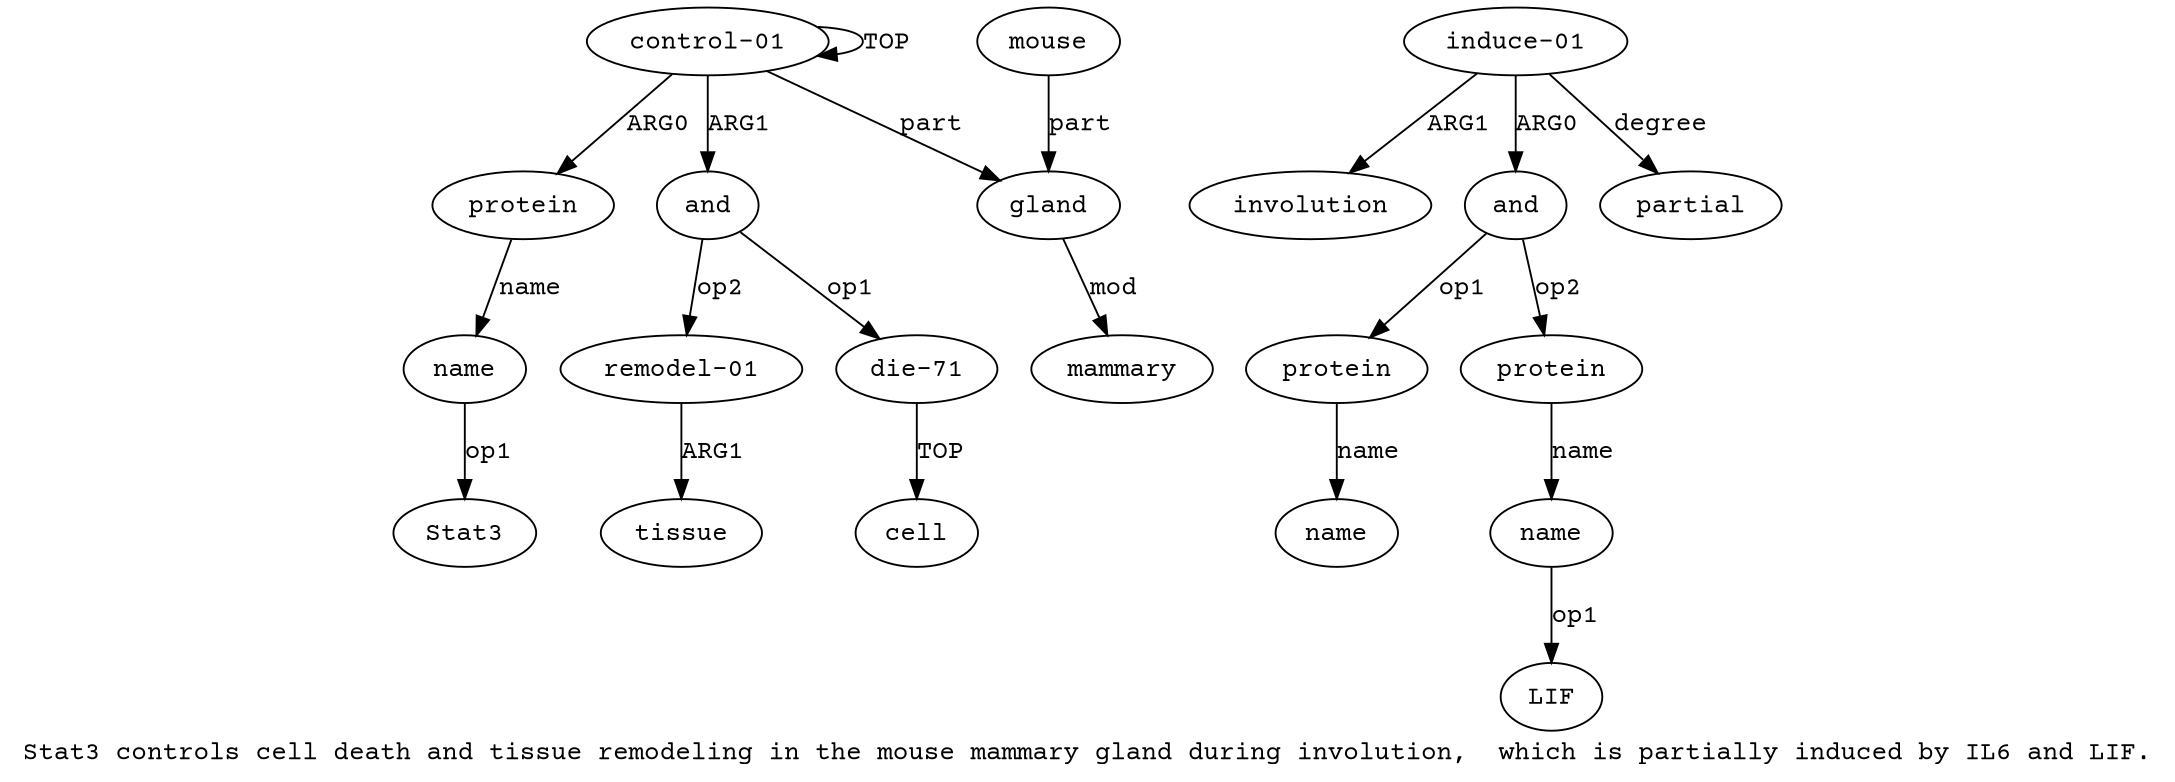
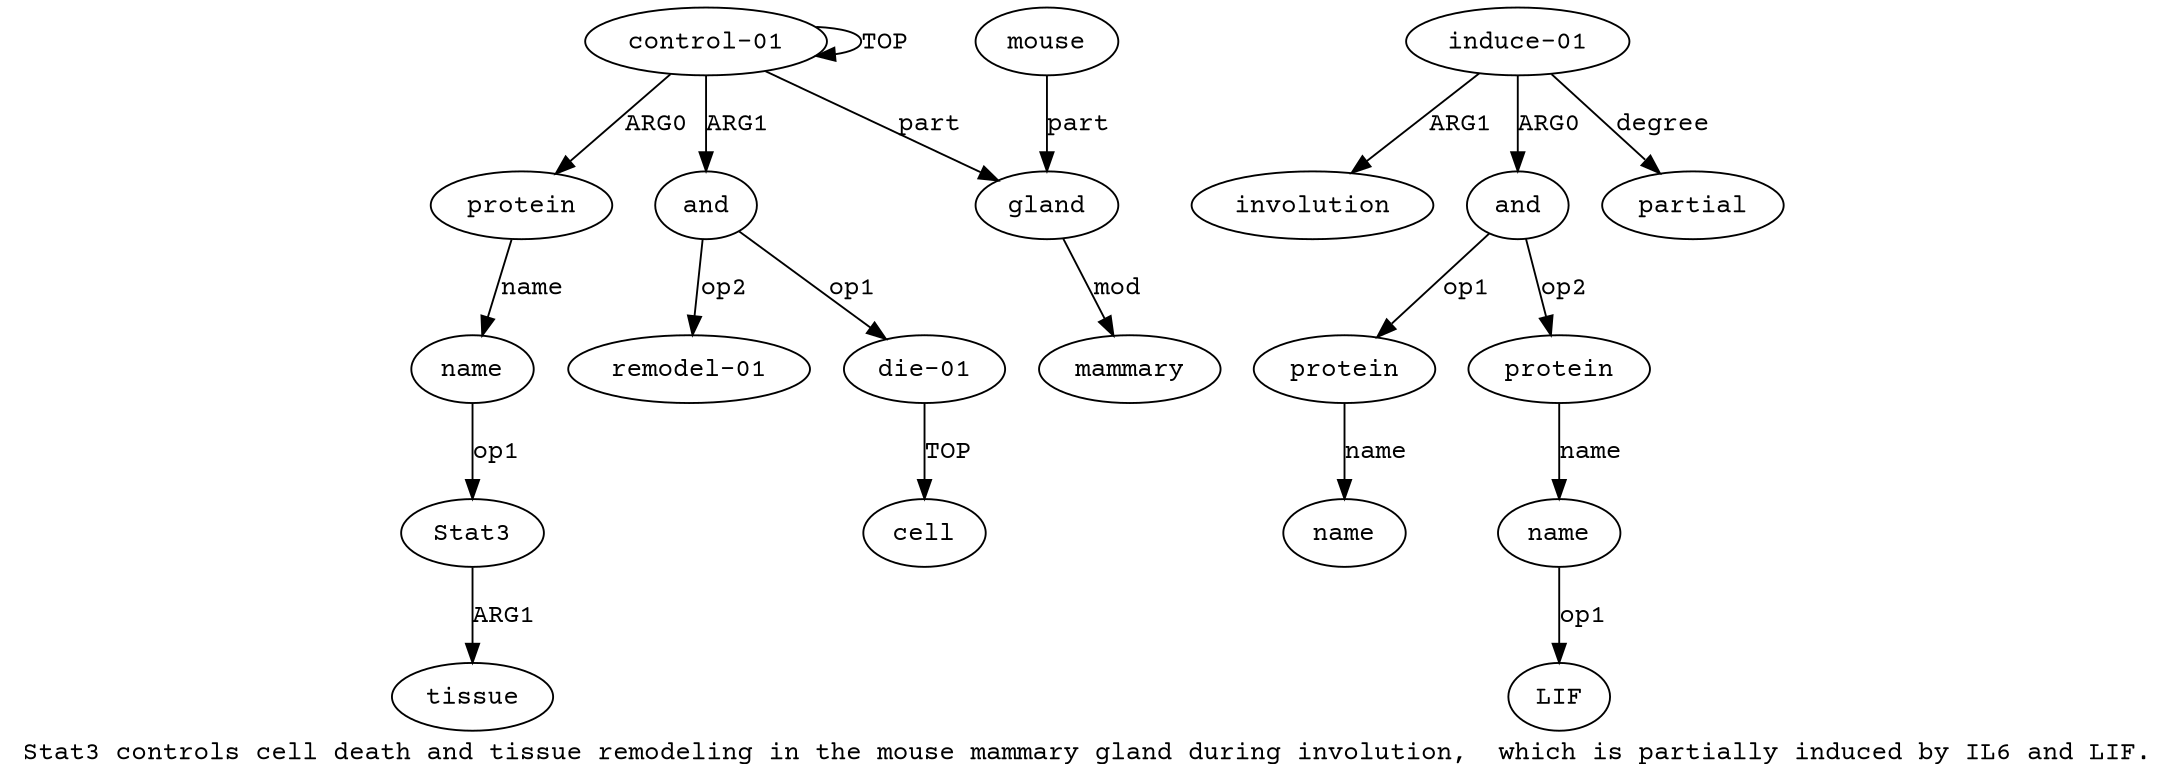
(917, 369) -> (925, 369)
(681, 442) -> (473, 605)
